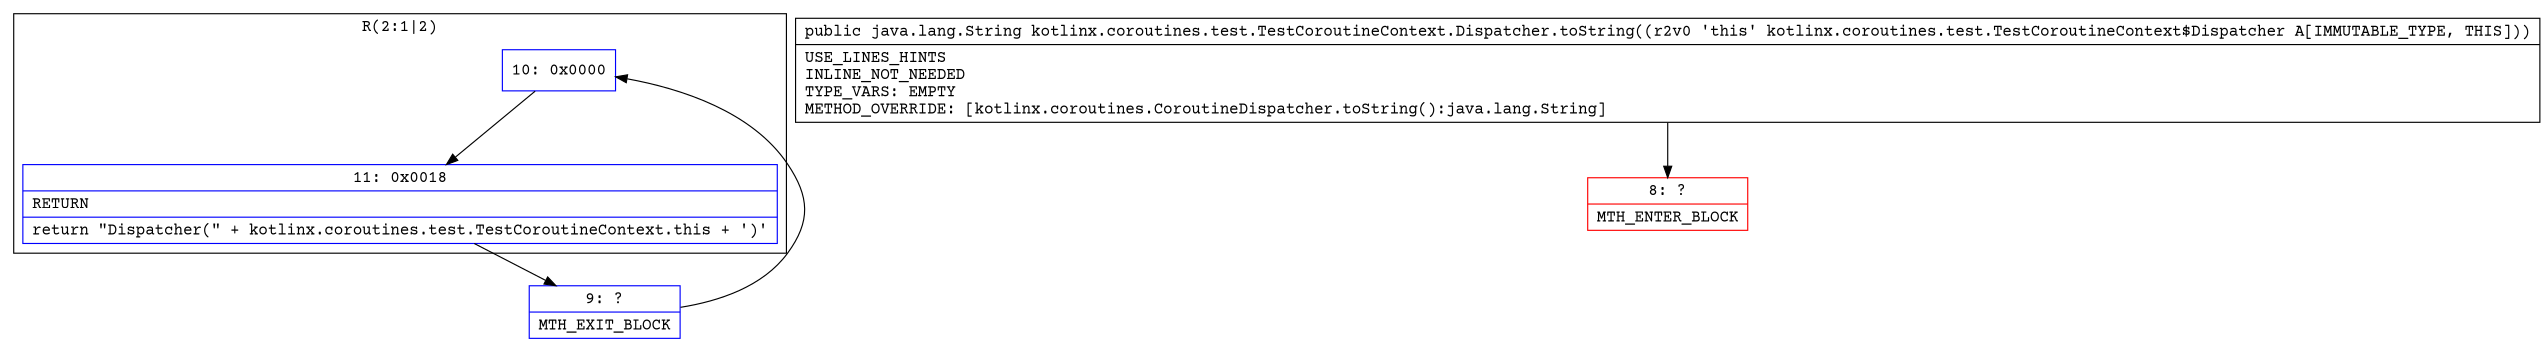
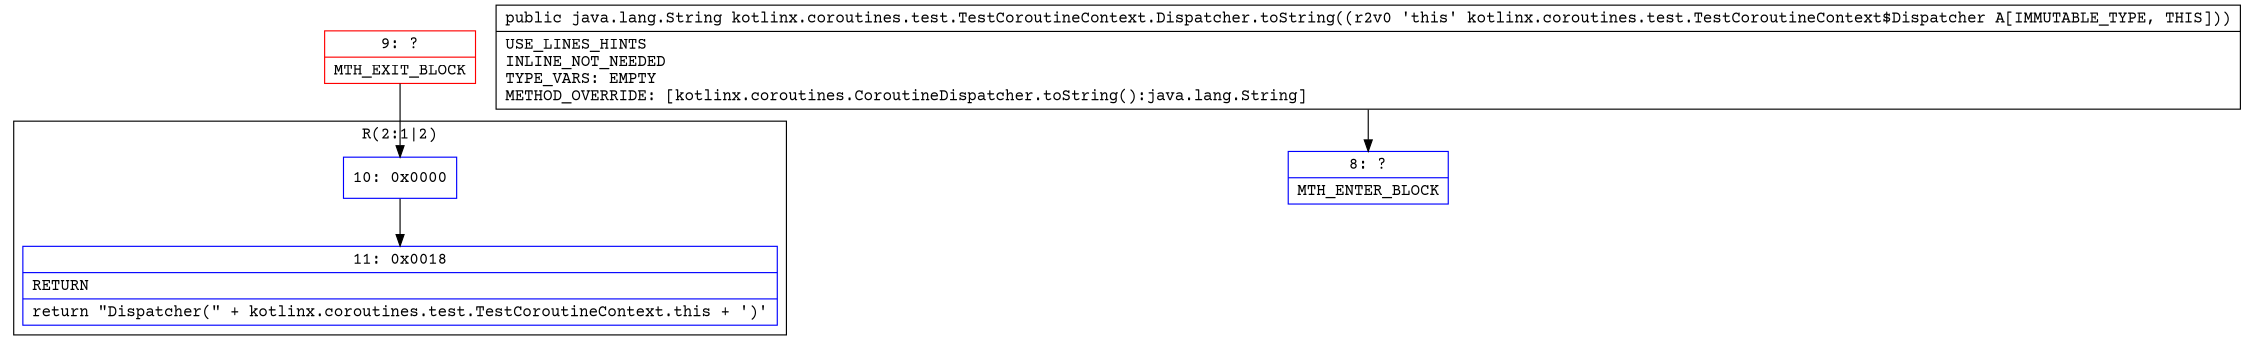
(1668, 204) -> (1368, 178)
(510, 262) -> none
(605, 312) -> (400, 57)
